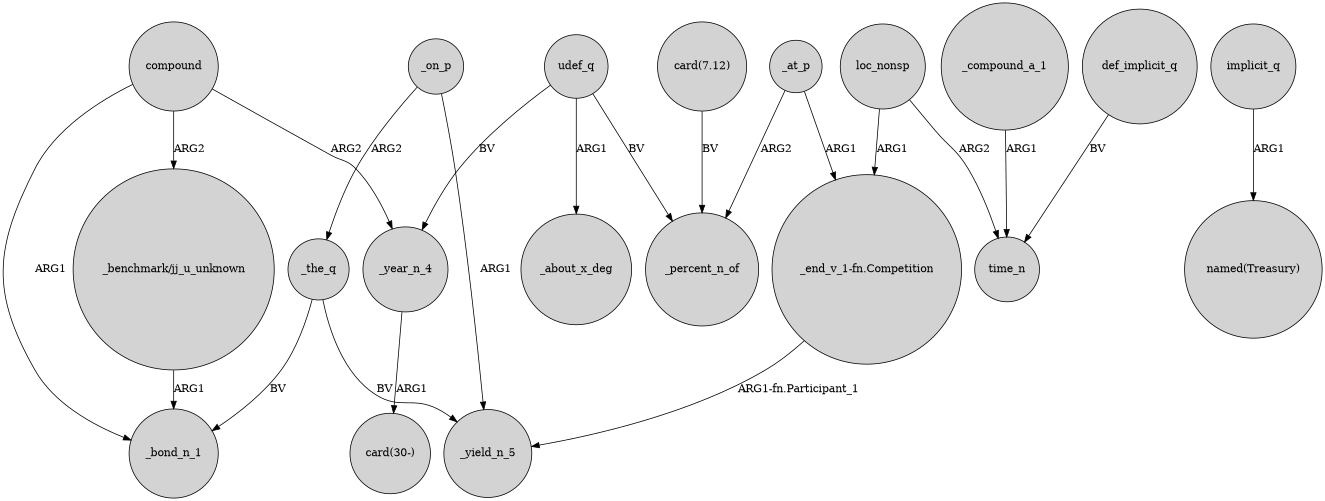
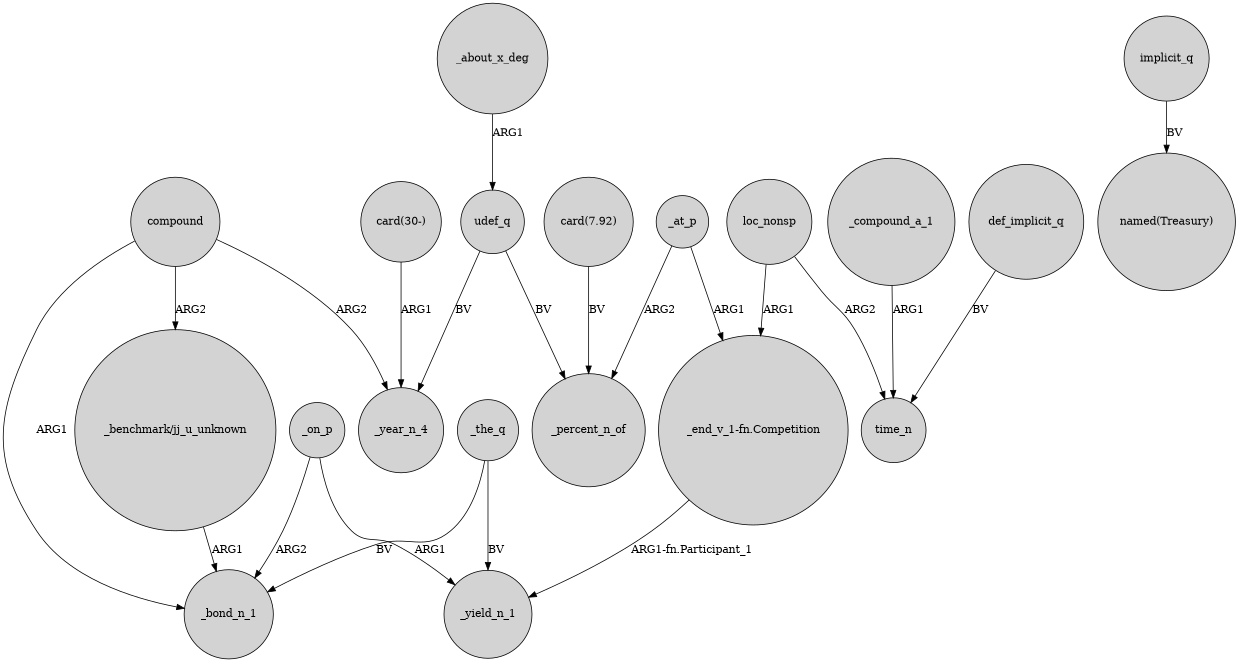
(702, 66) -> (589, 222)
(1269, 149) -> (1175, 134)
(576, 152) -> (493, 148)
(365, 155) -> (289, 516)
(398, 359) -> (401, 321)
(488, 454) -> (488, 614)
